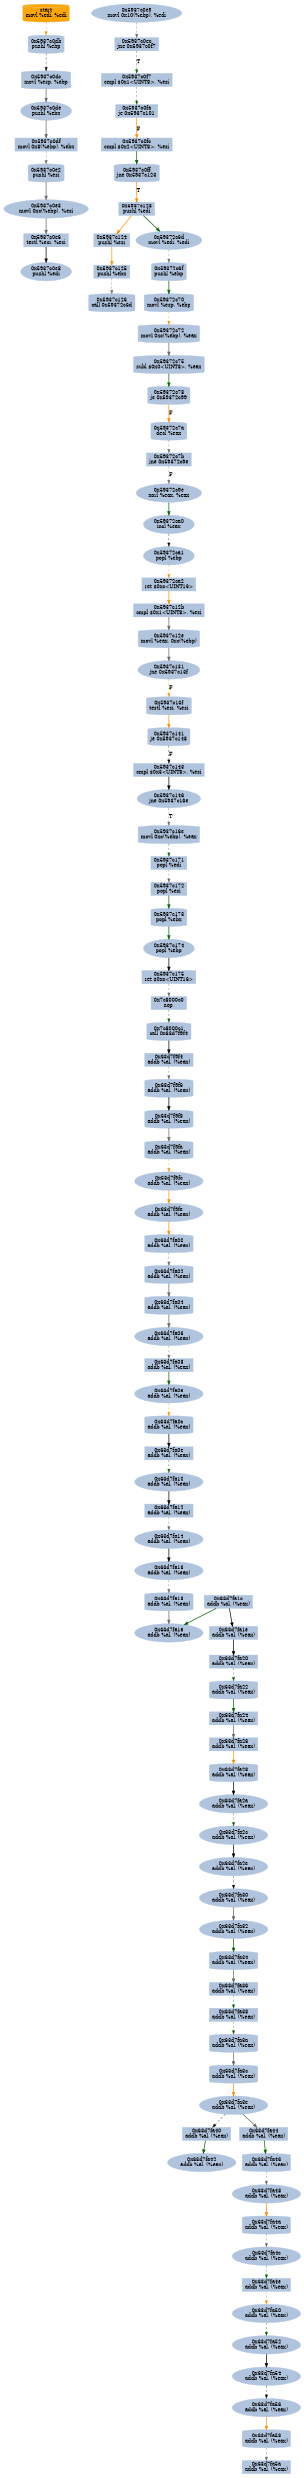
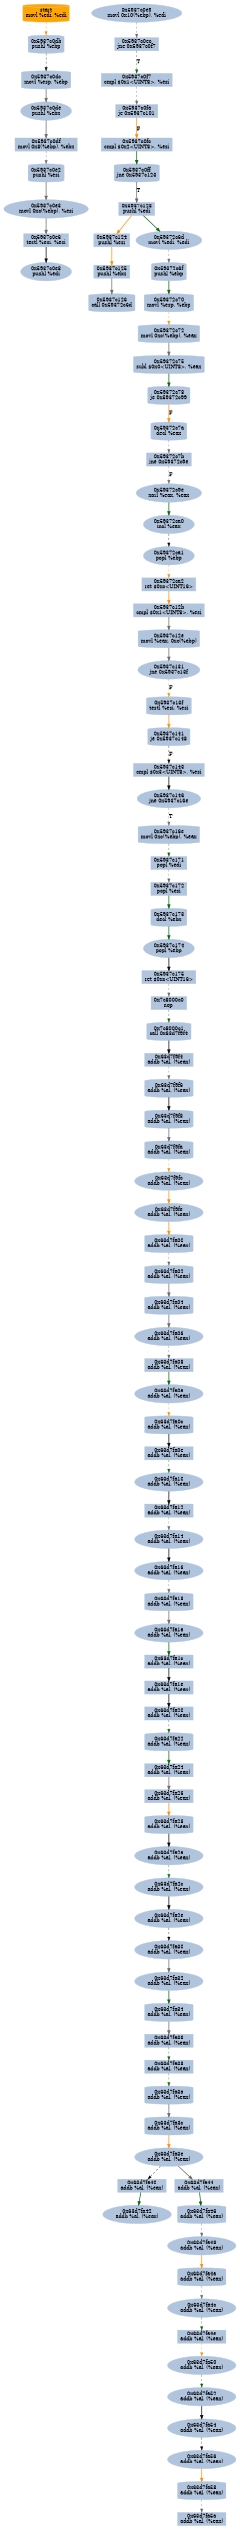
(137, 94) -> (137, 94)
(137, 190) -> (137, 190)
(112, 284) -> (112, 284)
(169, 917) -> (169, 917)
(202, 1616) -> (169, 1647)
